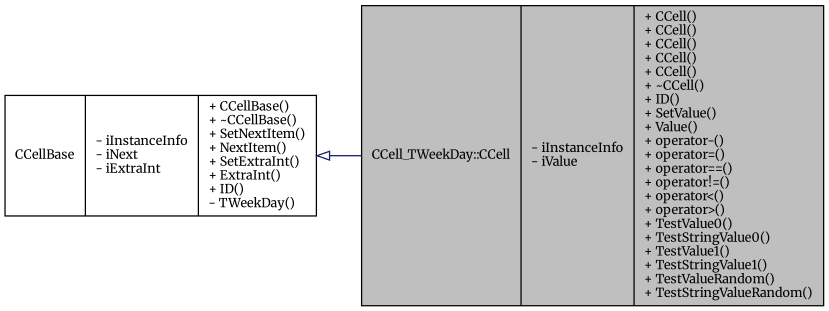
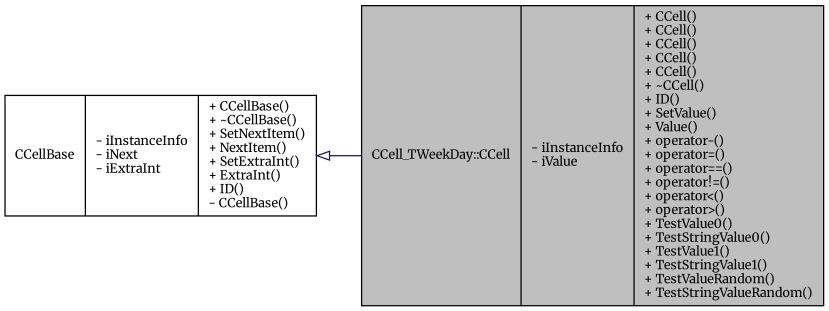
(252, 203) -> (249, 203)
